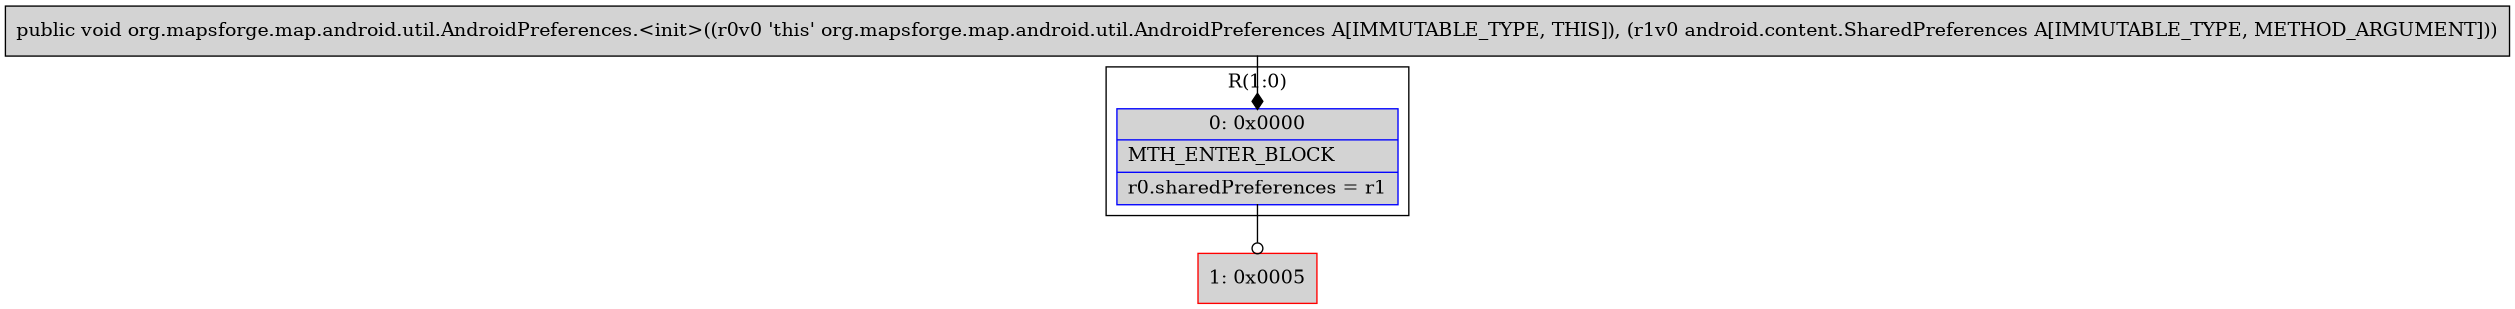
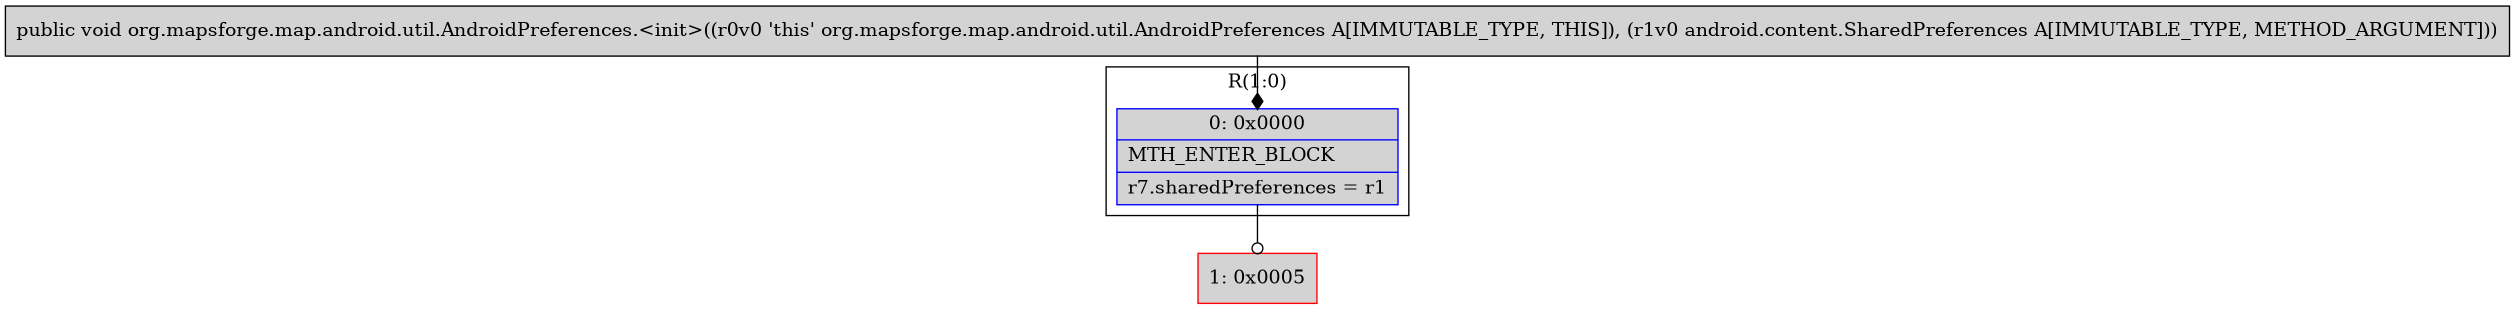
(1257, 188) -> (1257, 188)
